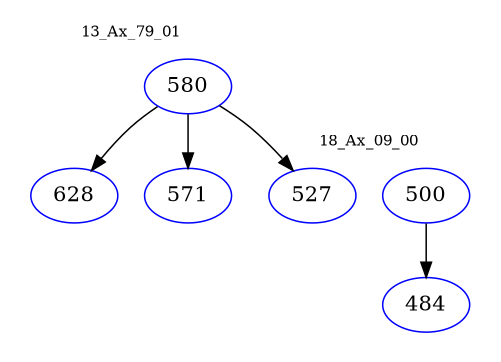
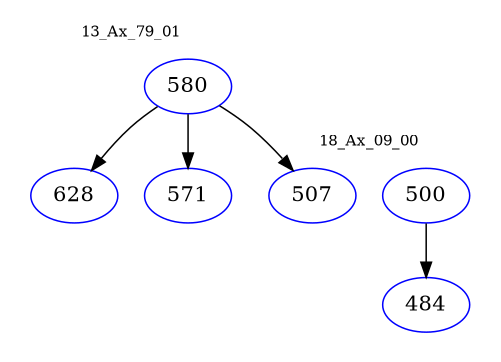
(312, 196) -> (312, 196)
